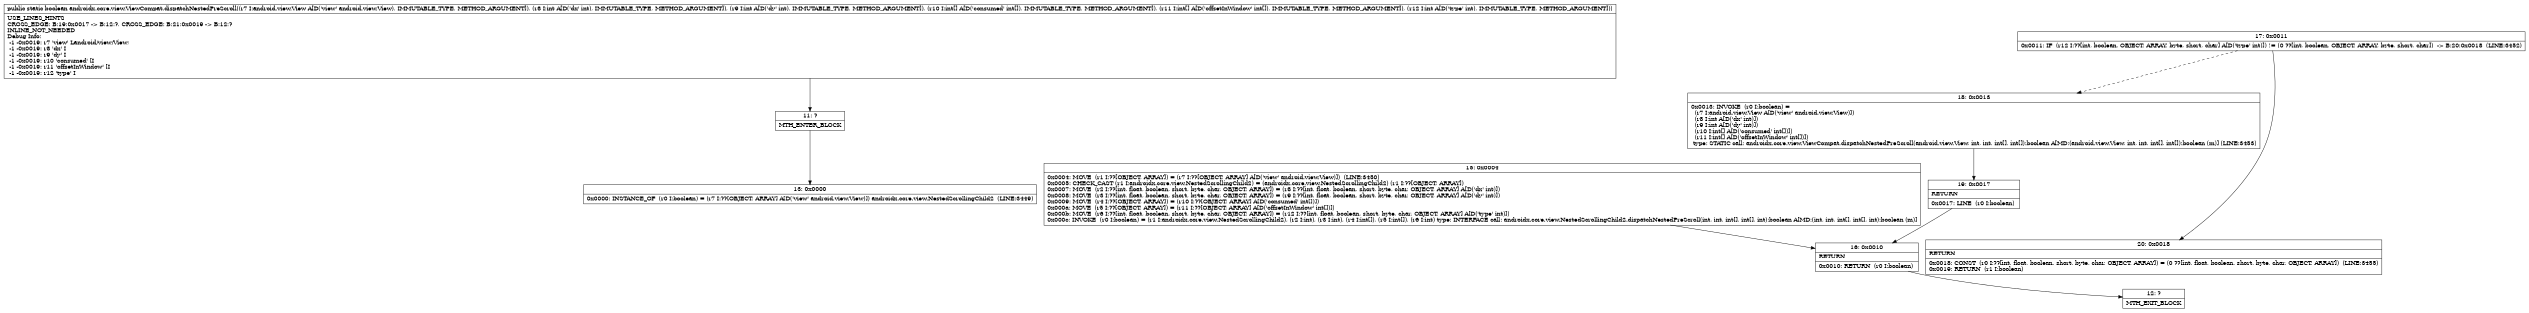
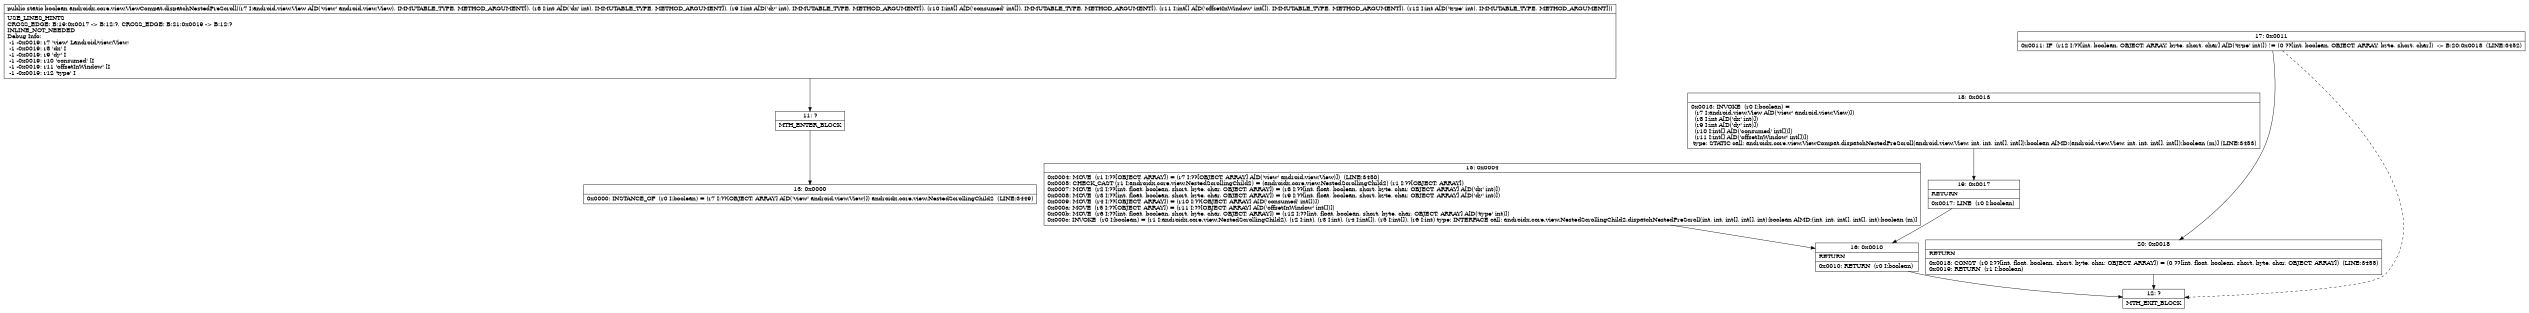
(2159, 71) -> (2401, 243)
none -> (2154, 280)
